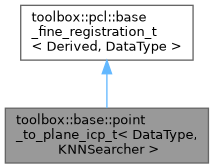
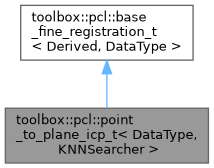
(107, 136) -> (107, 136)
